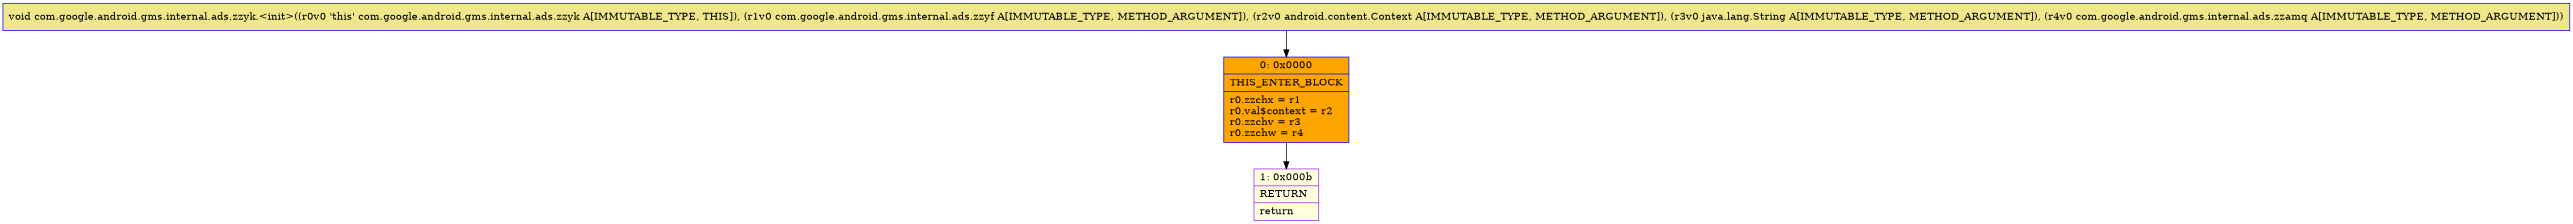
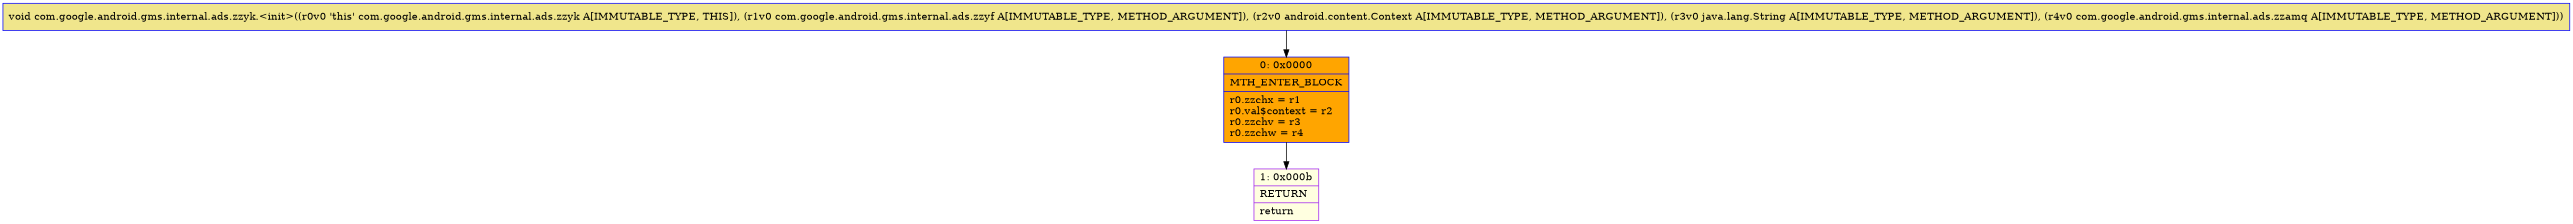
(1286, 82) -> (1286, 82)
